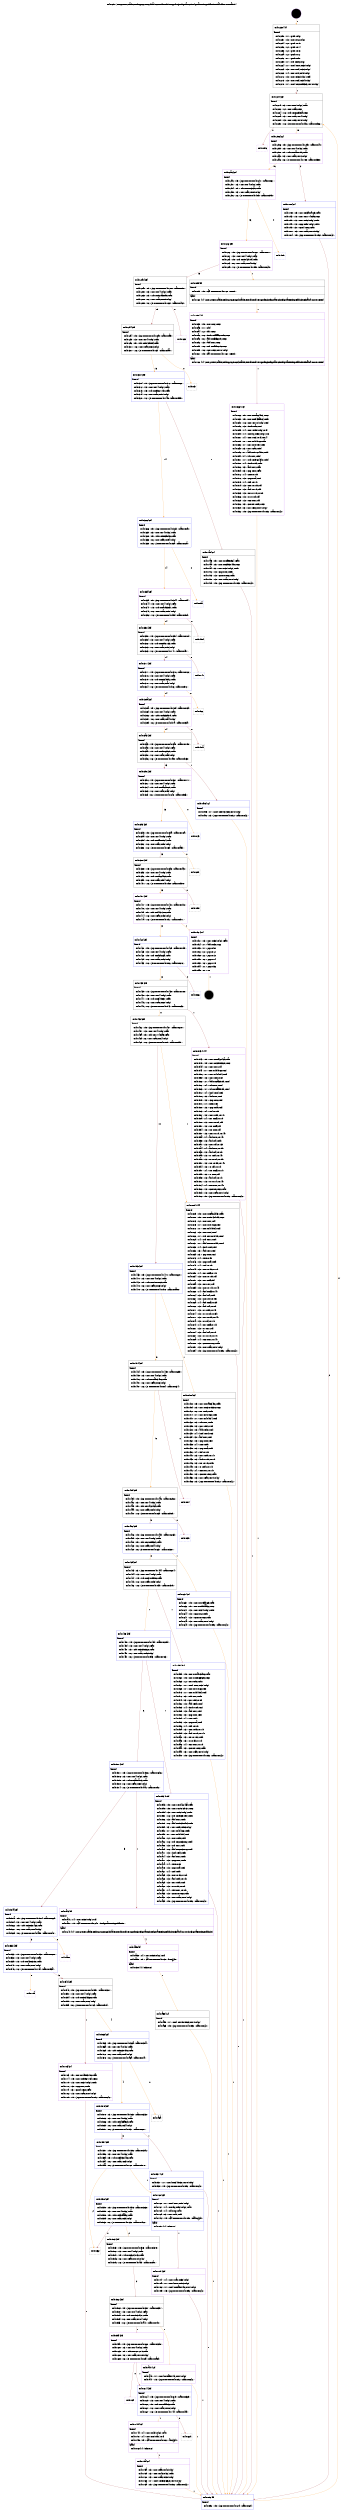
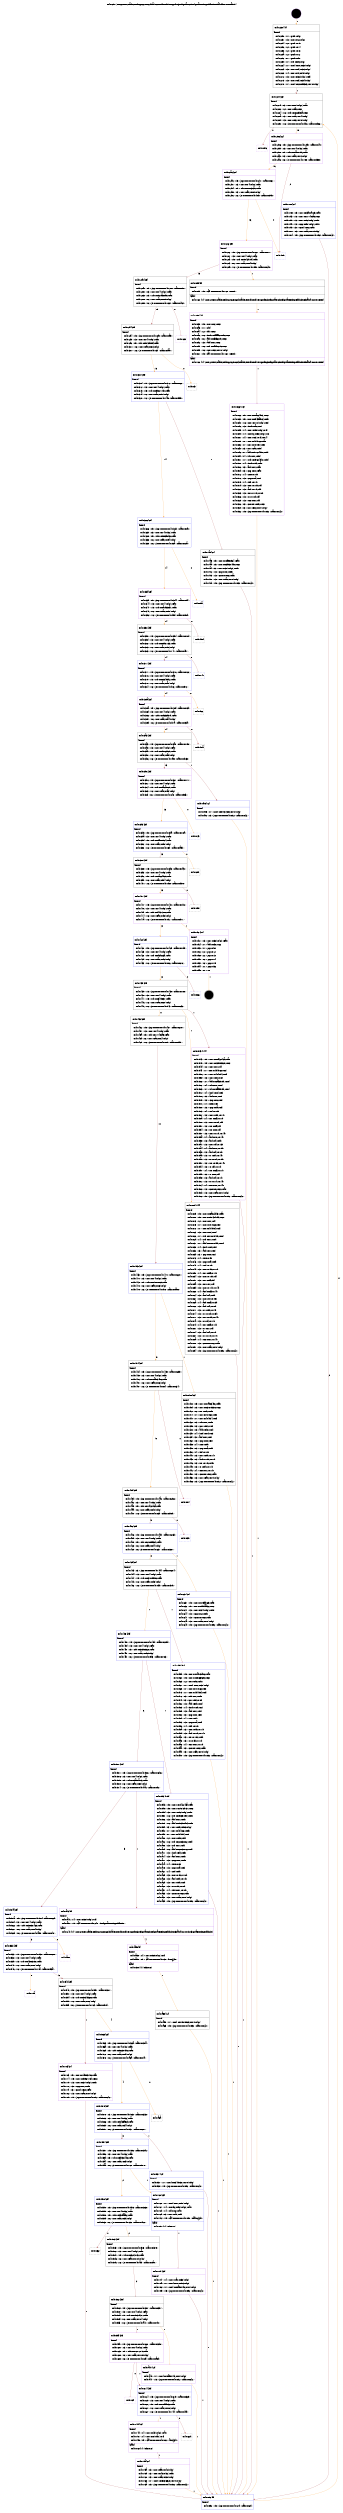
(302, 182) -> (281, 207)
(172, 1124) -> (191, 1105)
(89, 2206) -> (122, 2182)
